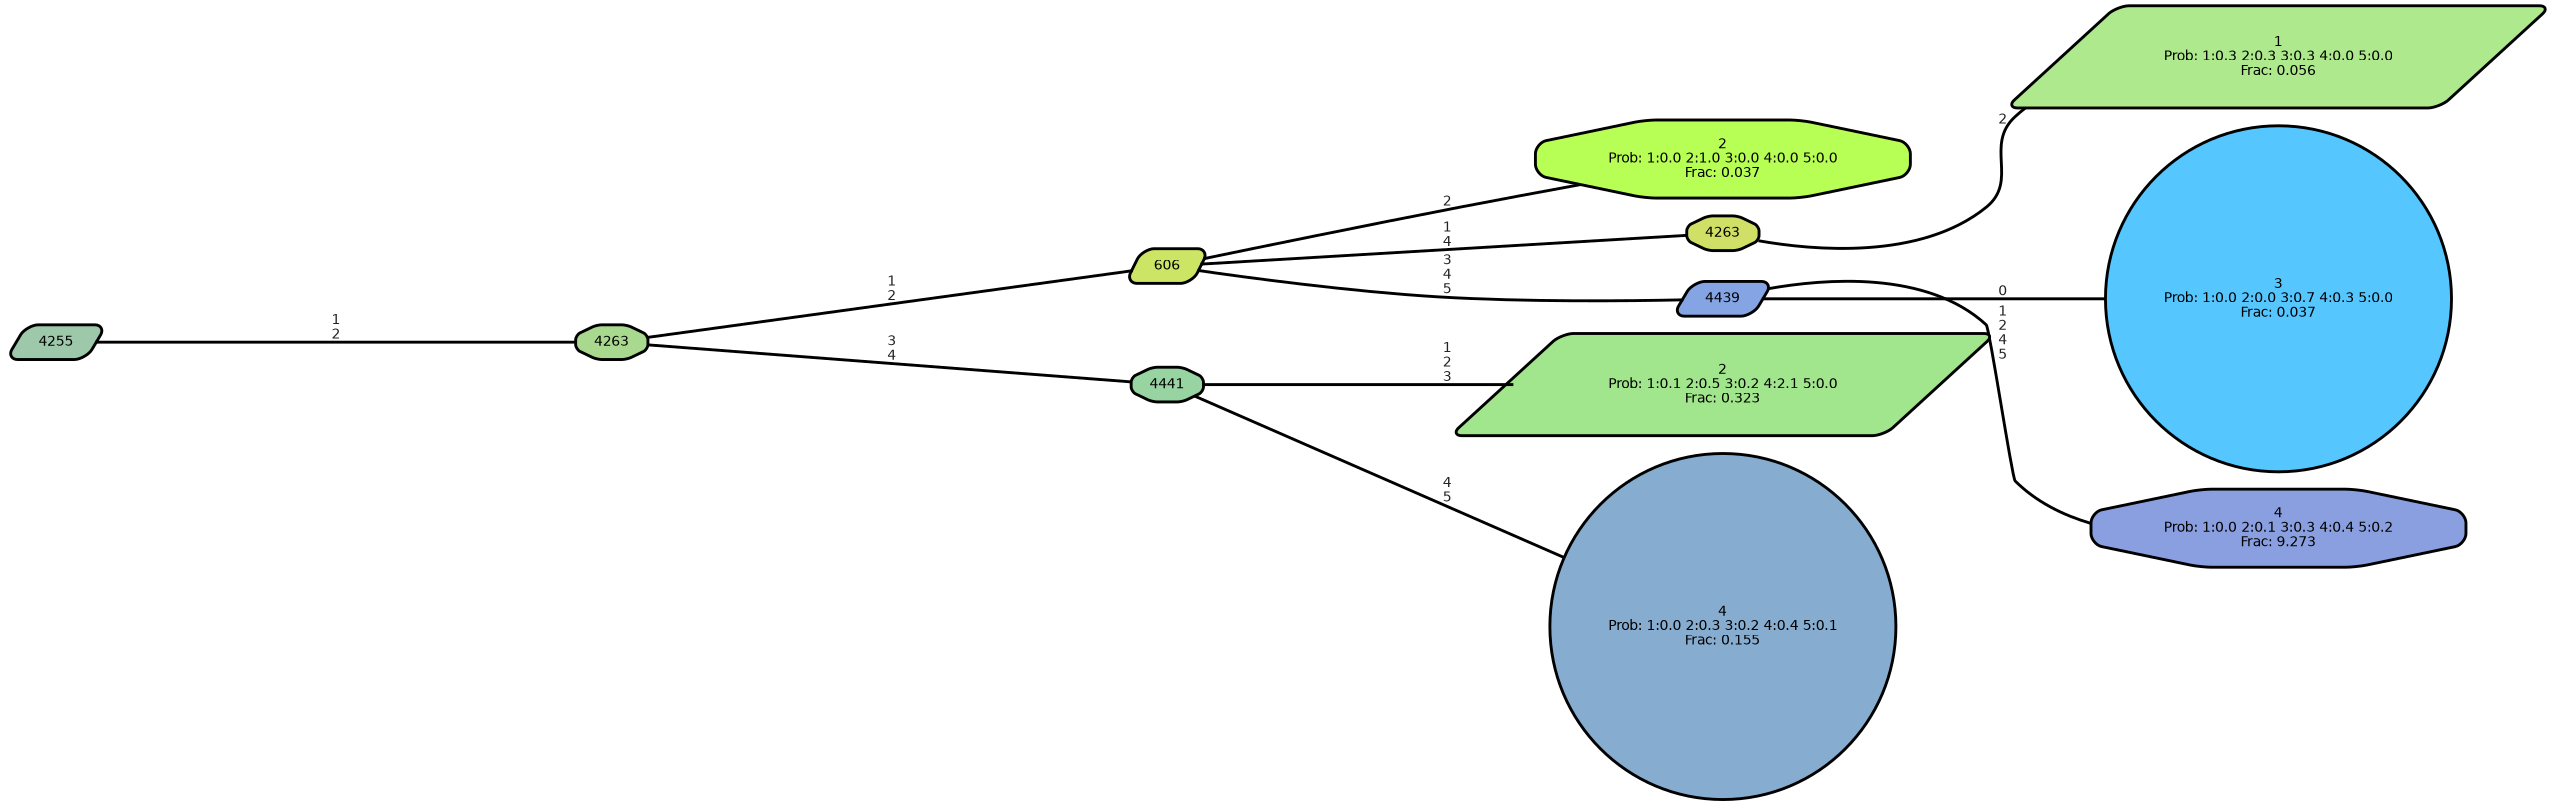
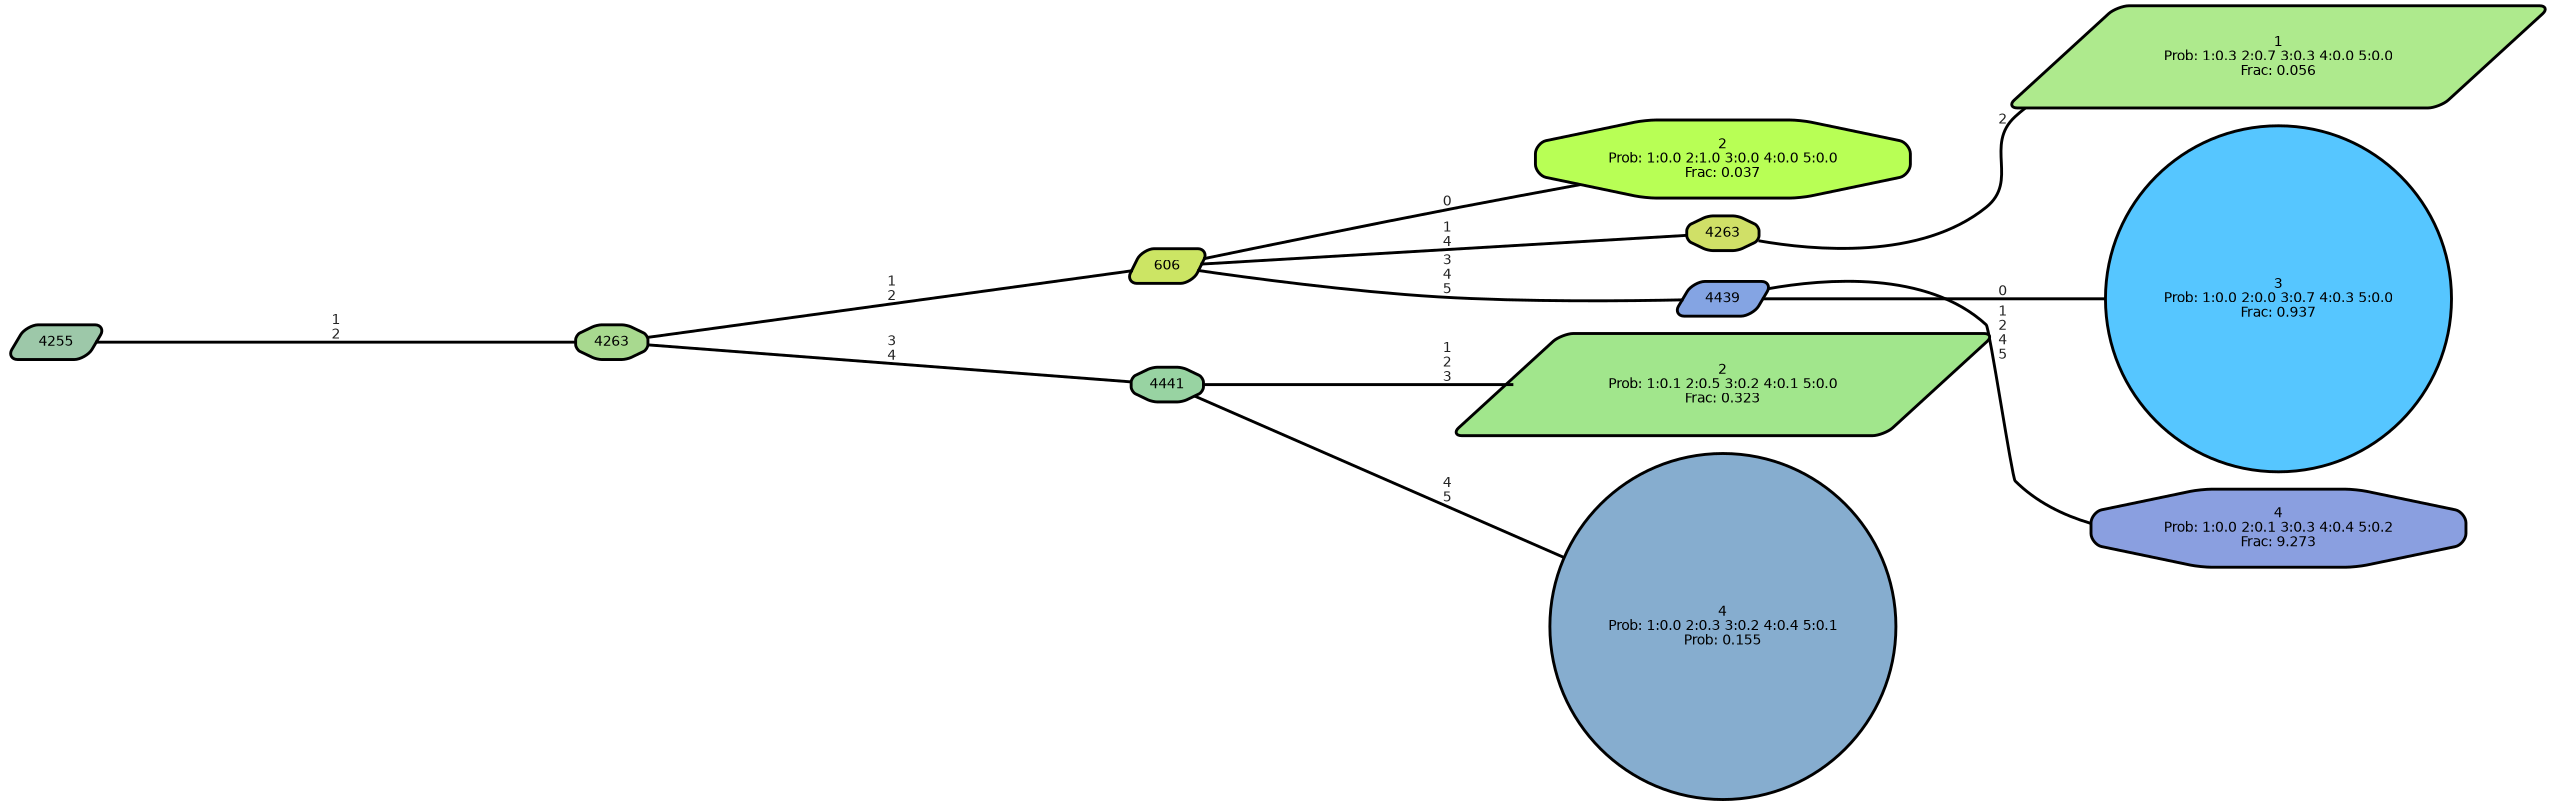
(2278, 57) -> (2278, 57)
(1445, 202) -> (1445, 202)
(2278, 299) -> (2278, 299)
(1723, 385) -> (1723, 385)
(1723, 627) -> (1723, 627)
